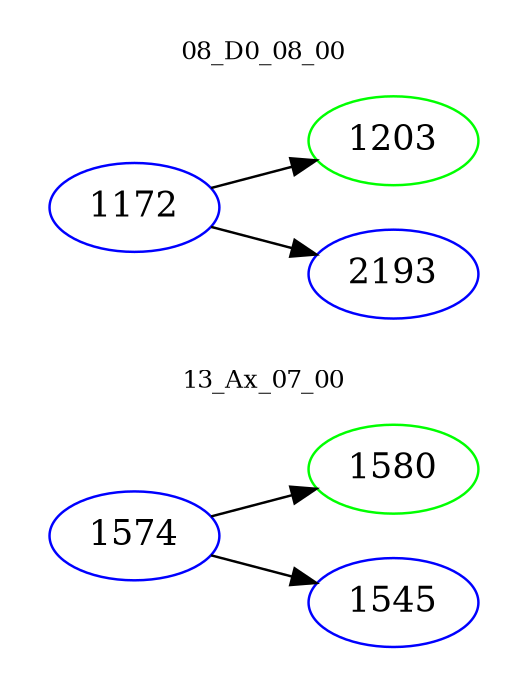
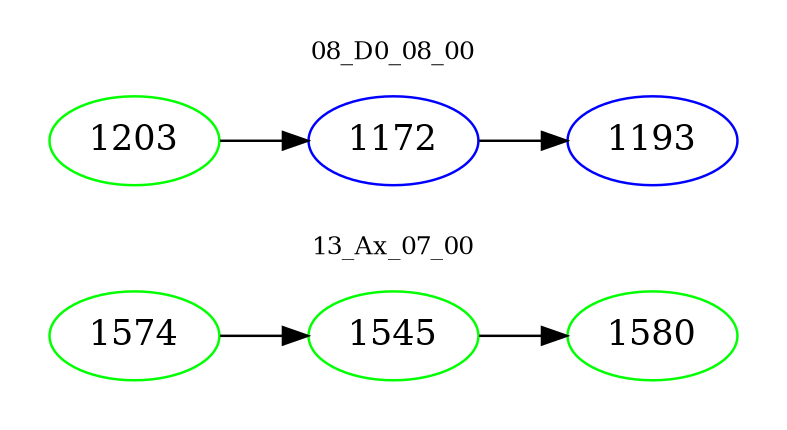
(252, 177) -> (251, 141)
(393, 274) -> (653, 141)
(252, 506) -> (510, 336)
(134, 536) -> (134, 336)
(393, 603) -> (393, 336)
